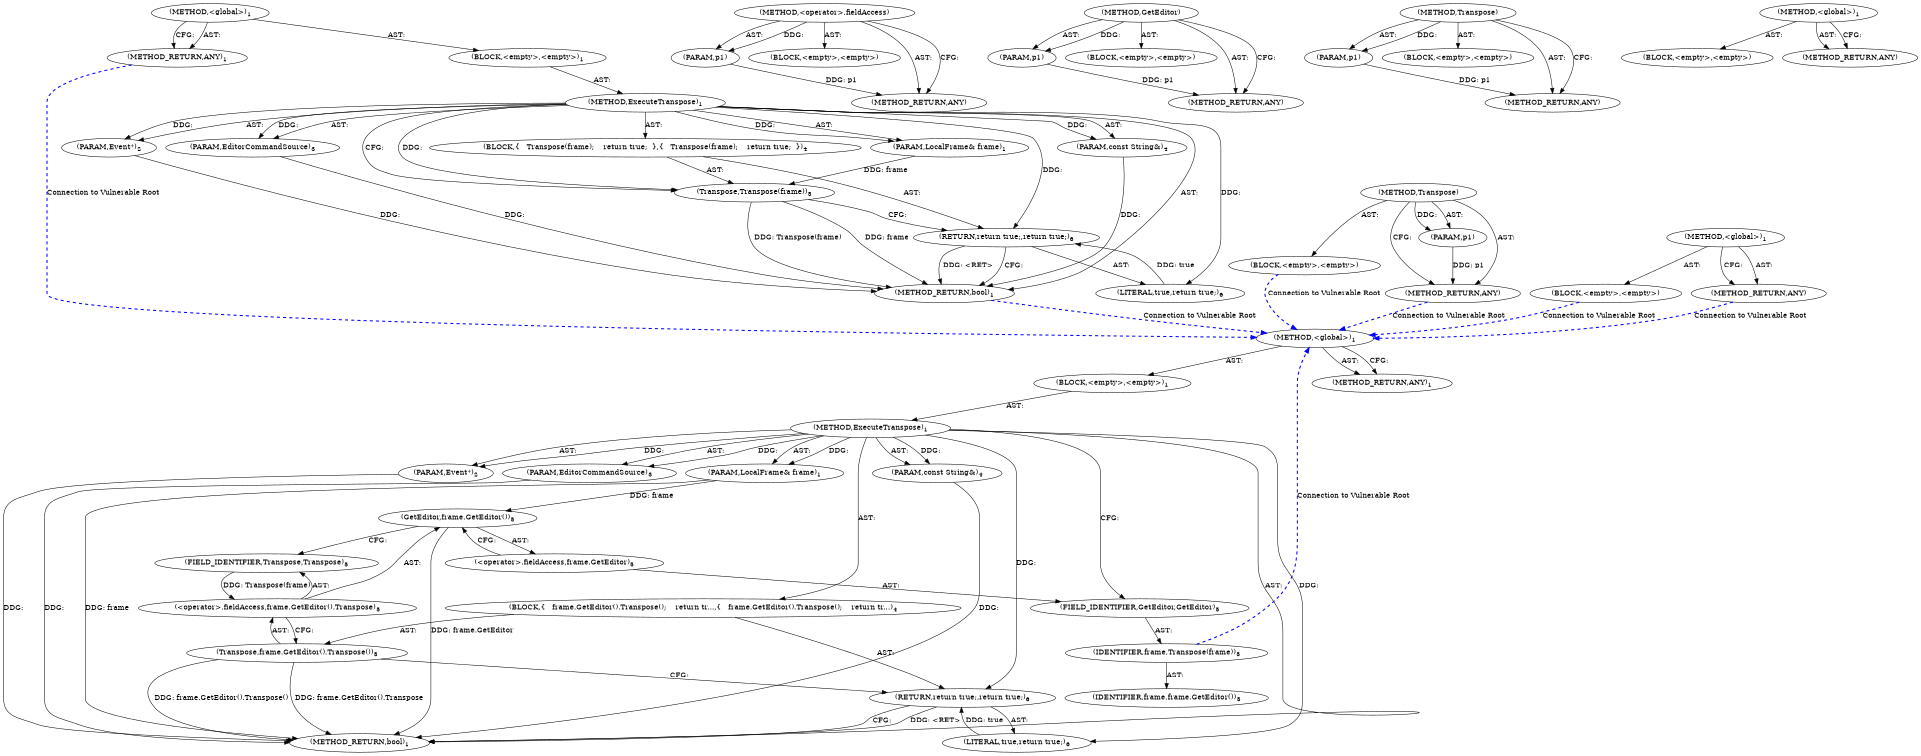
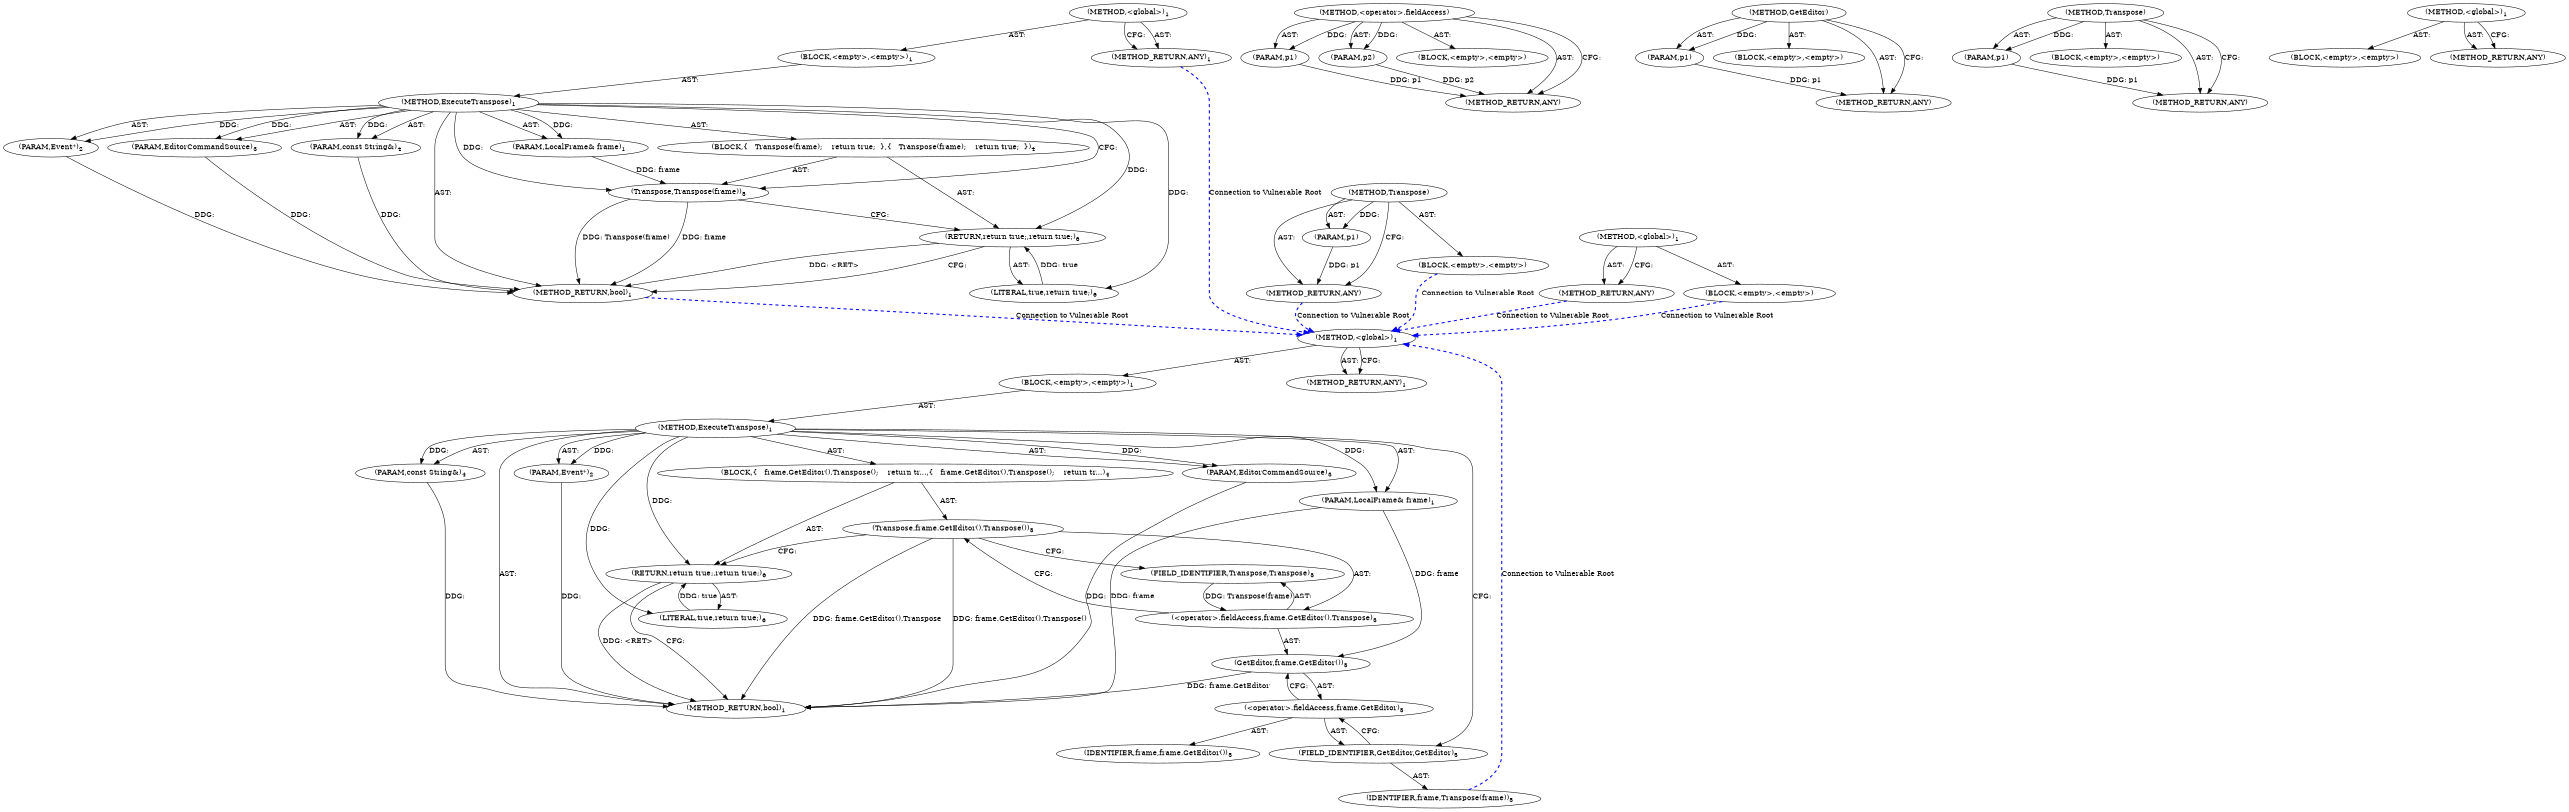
none -> (1353, 58)
(361, 539) -> (1058, 558)
(1167, 673) -> (1244, 731)
none -> (1358, 732)
